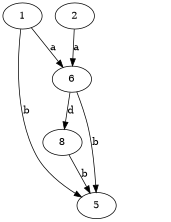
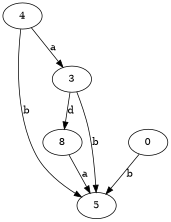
(23, 16) -> (23, 16)
(75, 16) -> none
(72, 79) -> (72, 79)
none -> (148, 142)
(85, 174) -> (85, 174)
